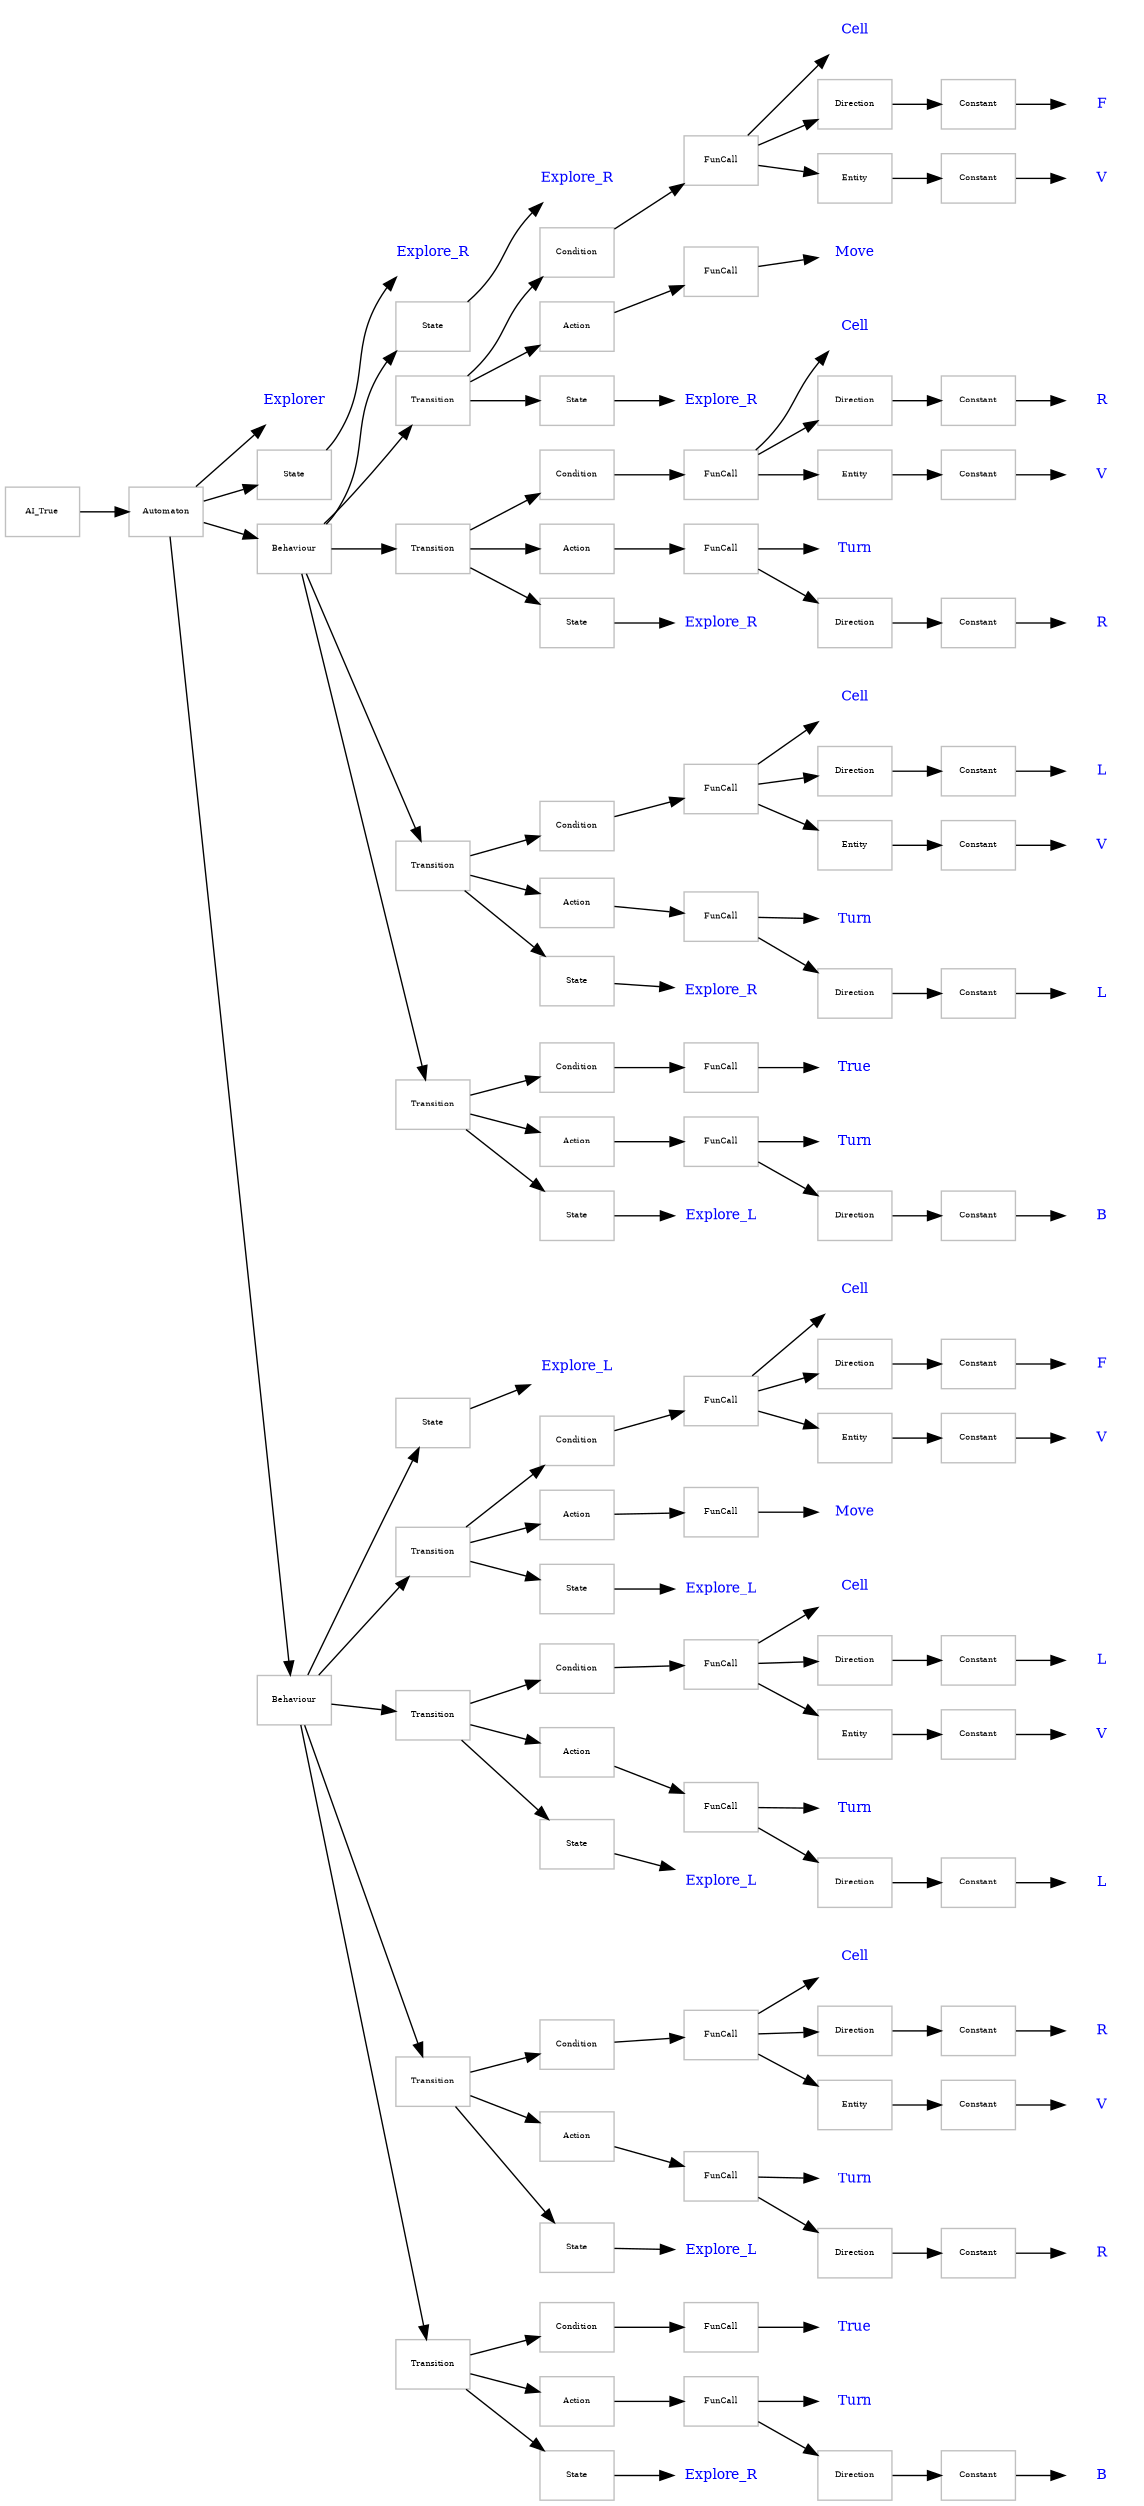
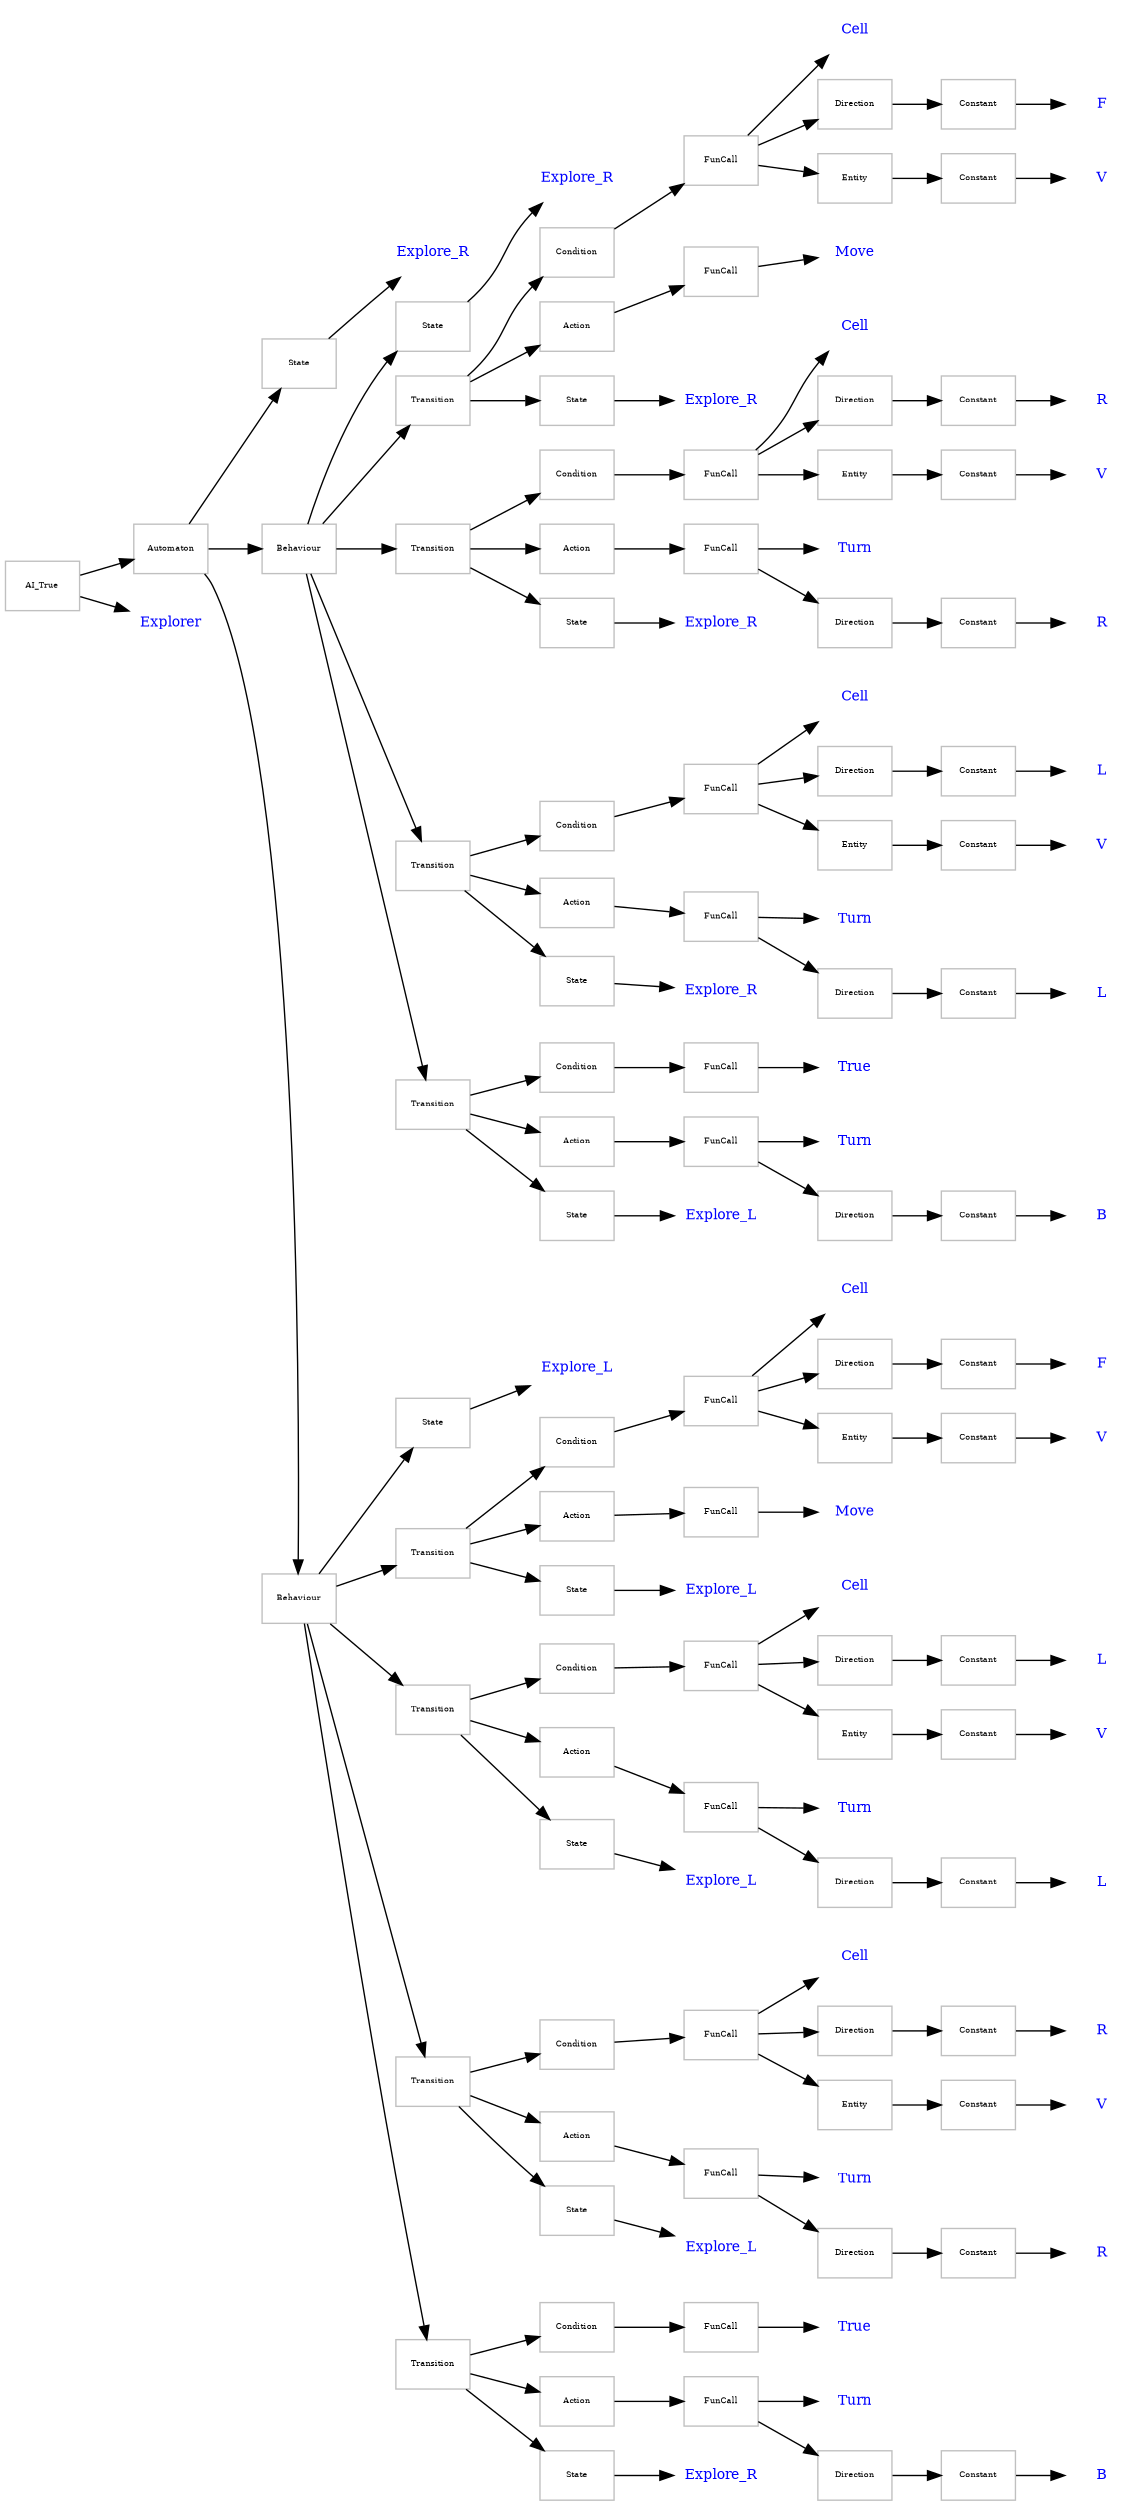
(225, 461) -> (98, 602)
